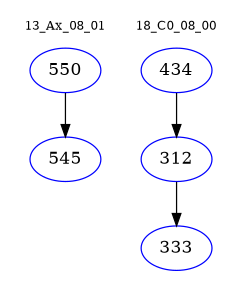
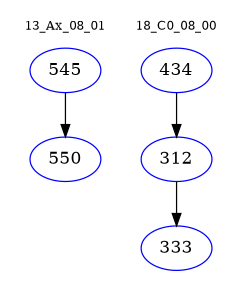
(65, 109) -> (65, 109)
